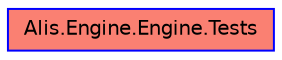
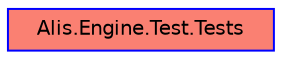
(141, 30) -> (141, 30)
